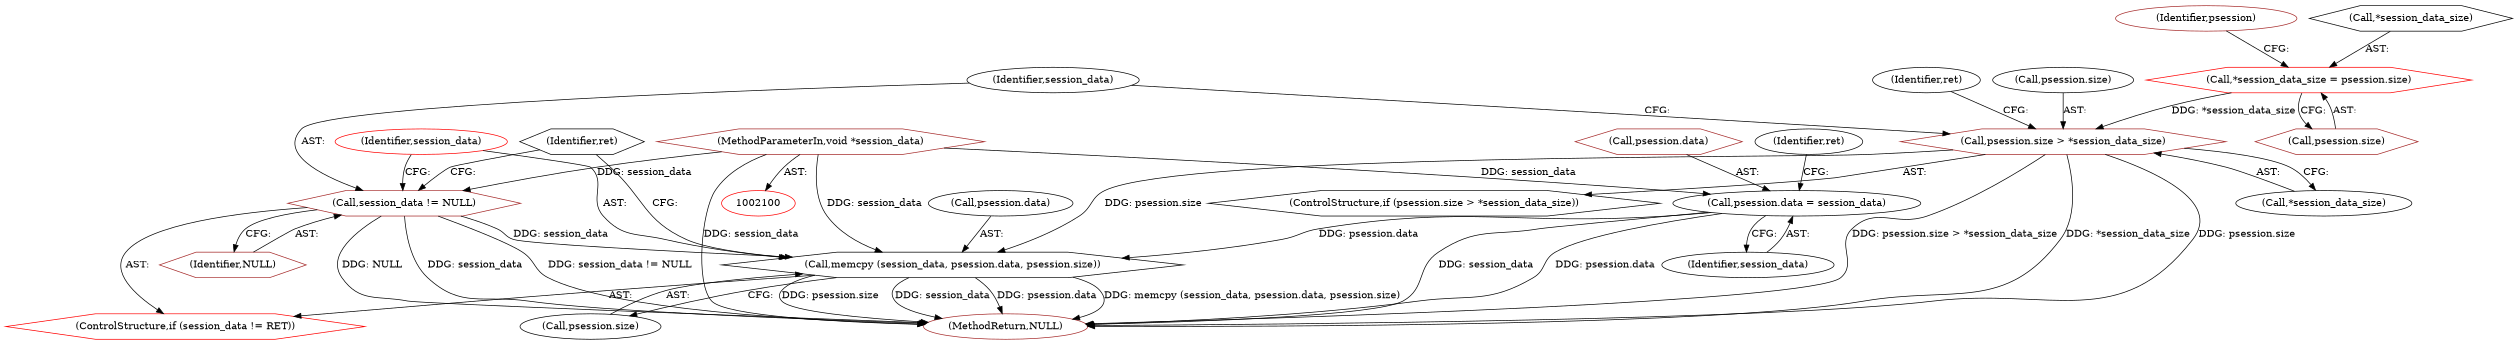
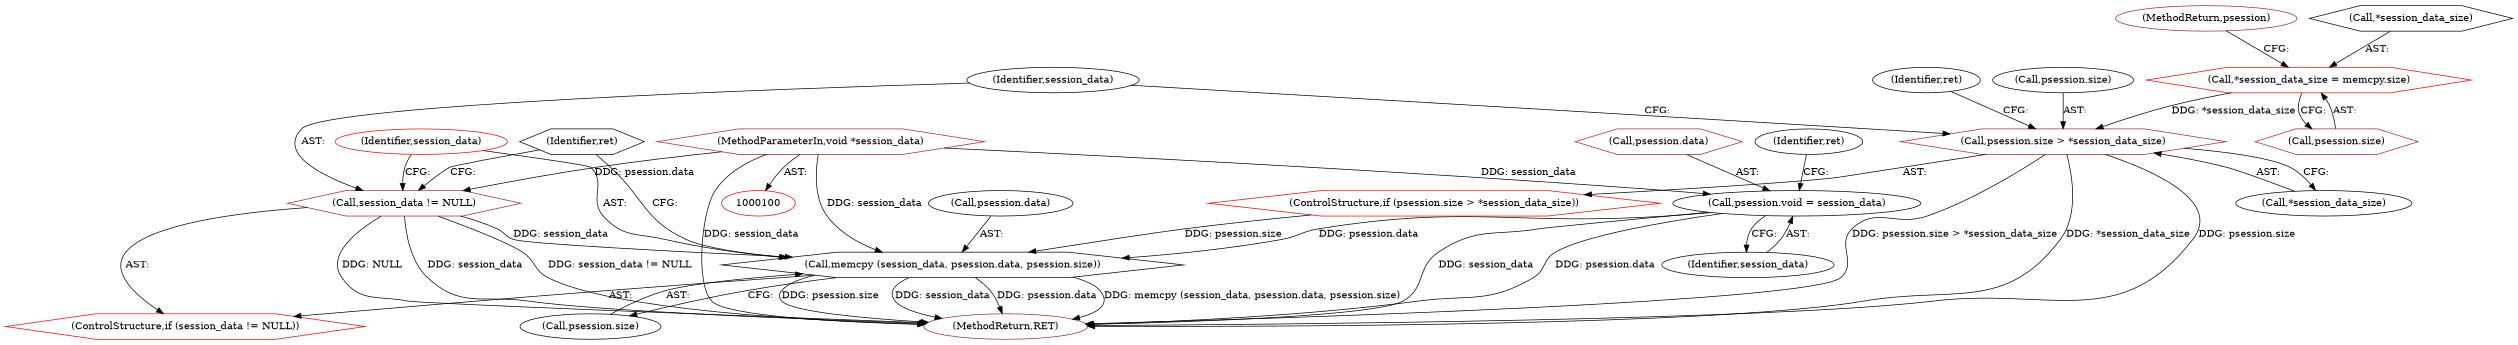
(2206, 18) -> (2206, 18)
(2309, 80) -> (2309, 80)
(1469, 160) -> (1173, 230)
(644, 172) -> (644, 172)
(758, 203) -> (758, 203)
(1434, 203) -> (1434, 203)
(1797, 203) -> (1797, 203)
(233, 265) -> none
(185, 327) -> (185, 327)
(1006, 327) -> (1006, 327)
